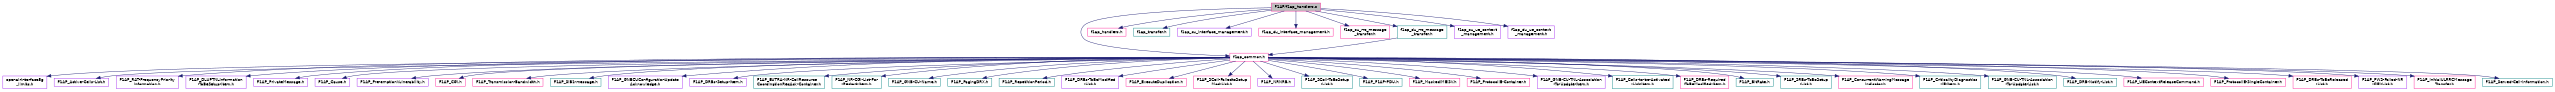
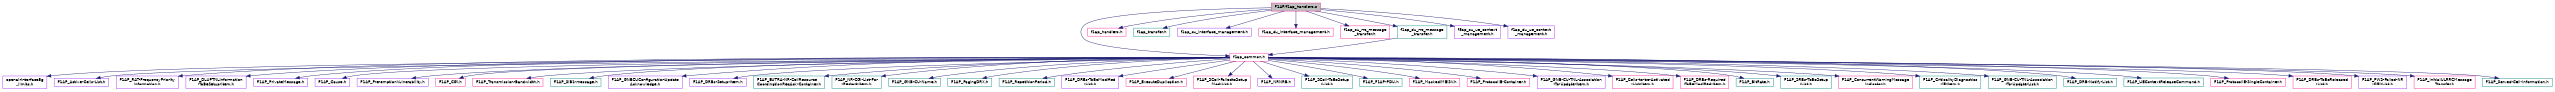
(1477, 32) -> (1477, 32)
(1643, 82) -> (1643, 82)
(2164, 82) -> (2164, 82)
